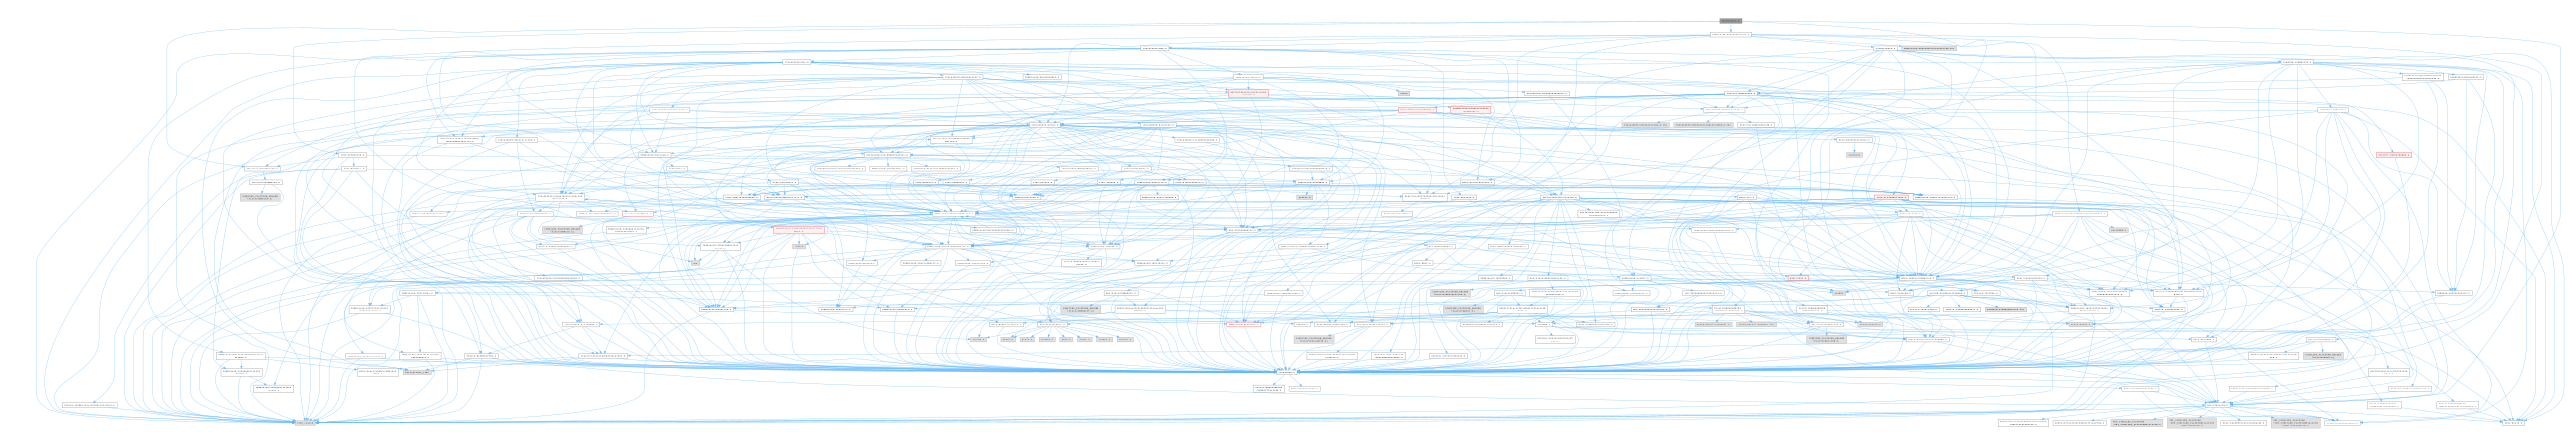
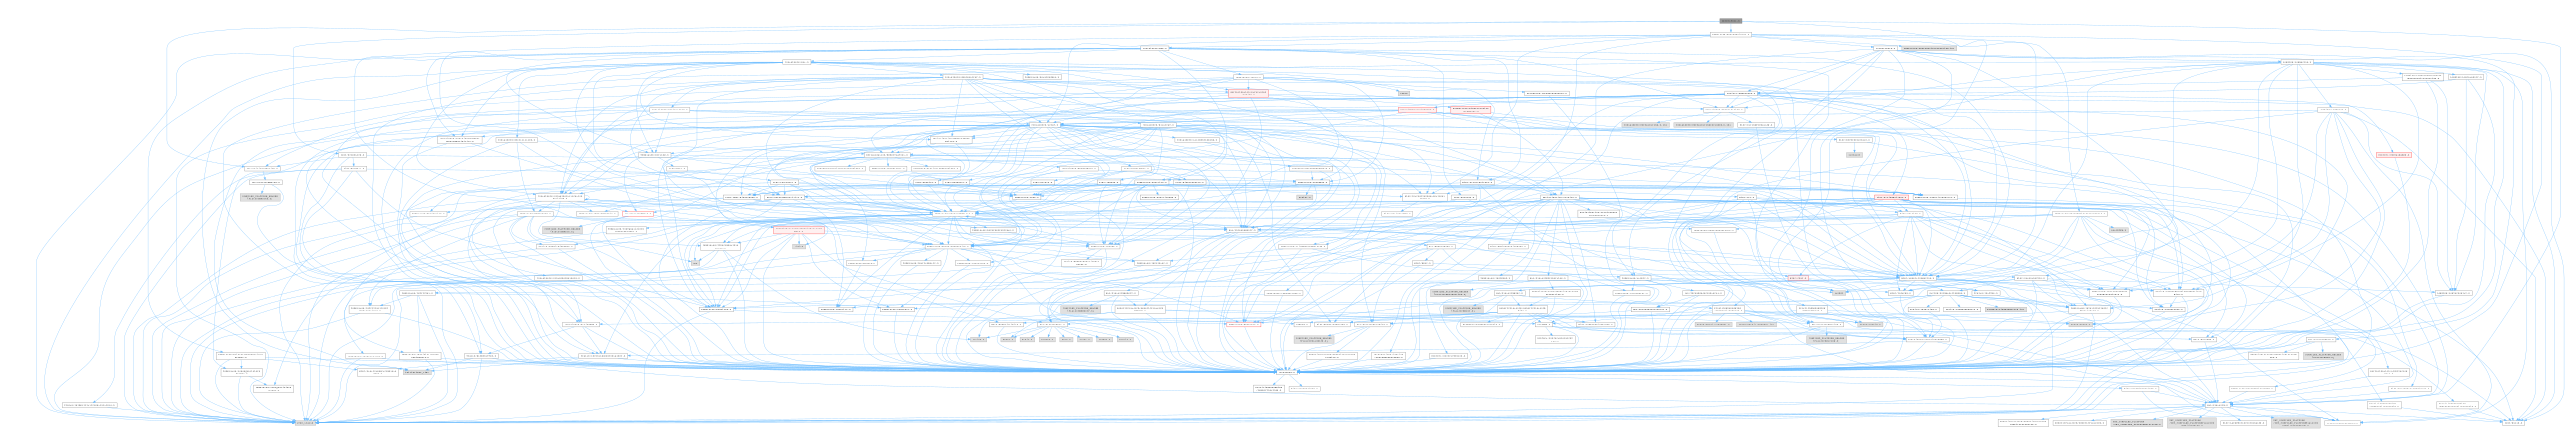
none -> (1057, 117)
(1704, 127) -> none
(1328, 215) -> (1398, 224)
(979, 223) -> (975, 223)
(864, 359) -> (1602, 350)
